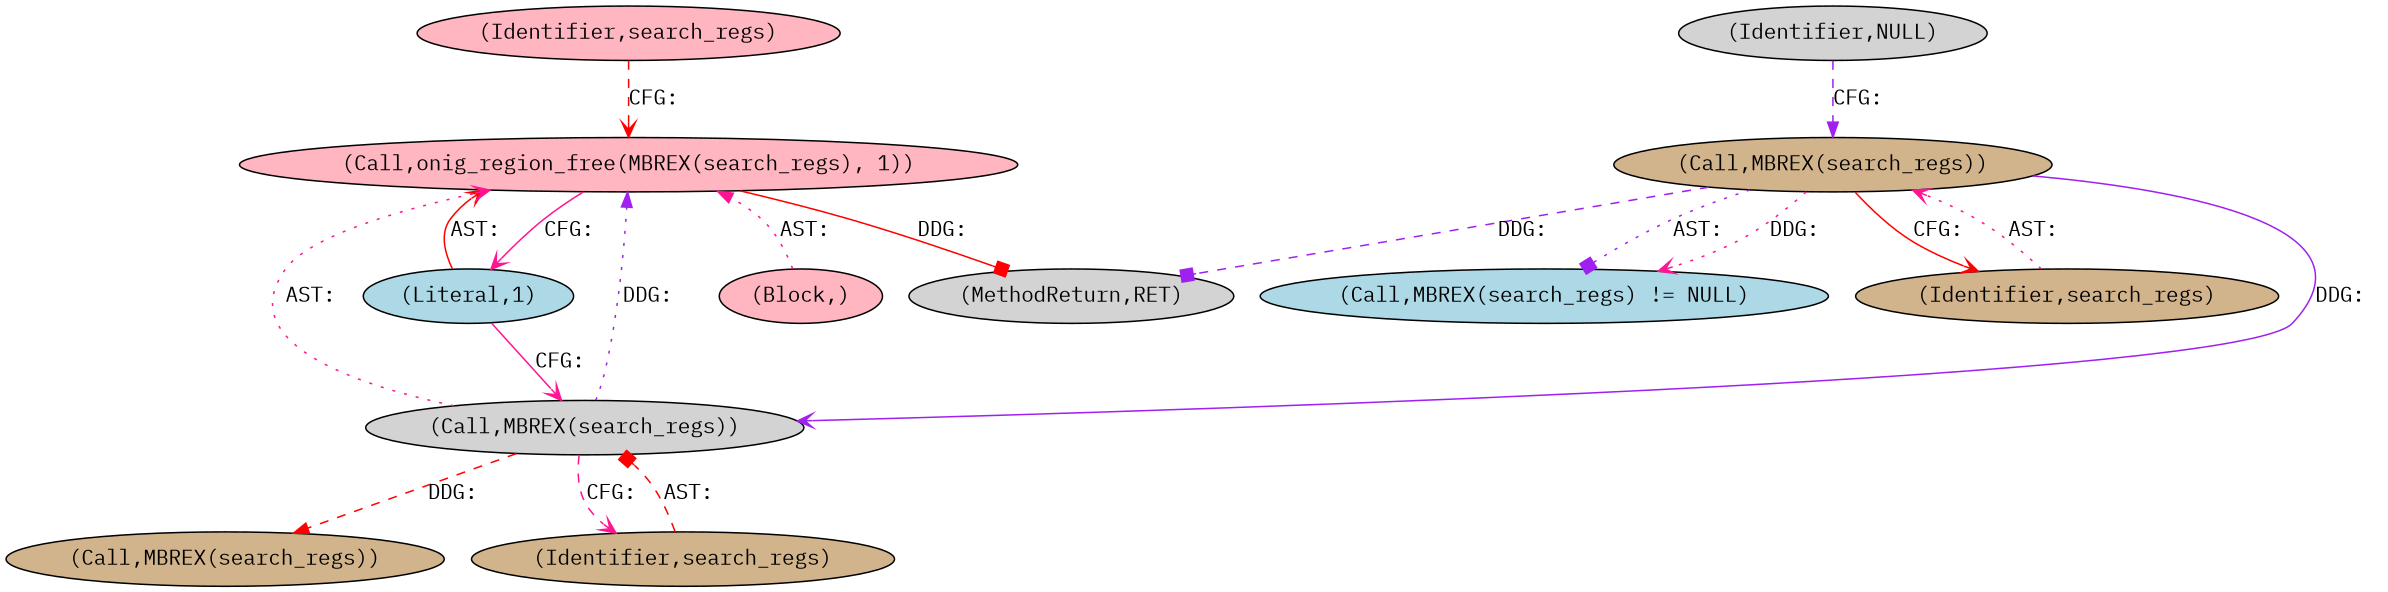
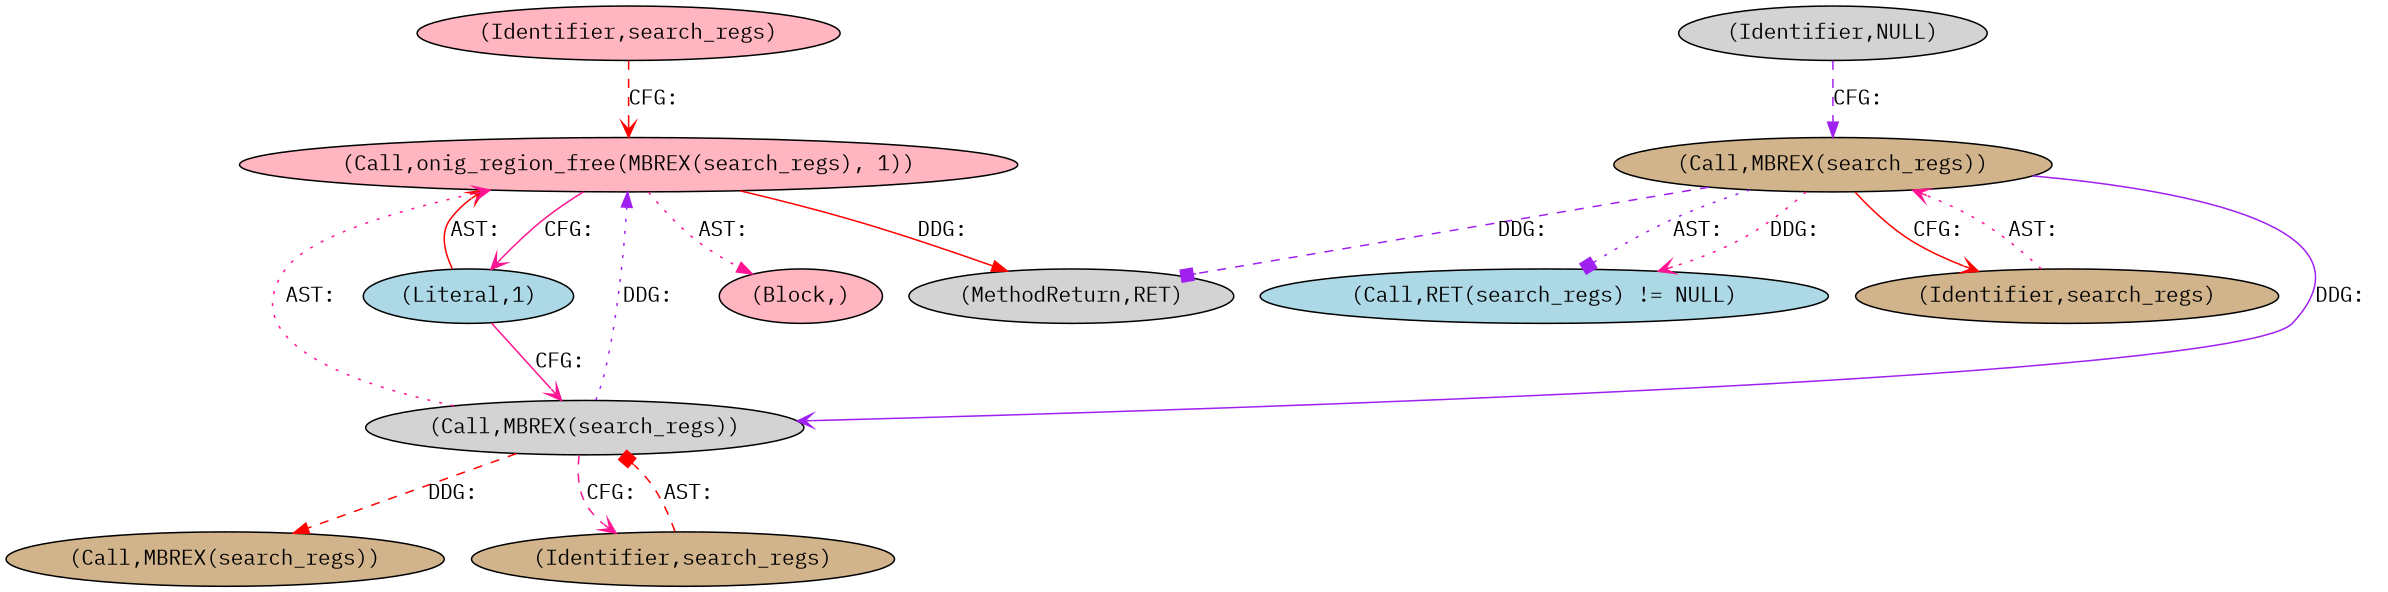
(868, 225) -> (868, 225)
(769, 227) -> (689, 235)
(1544, 296) -> (1544, 296)
